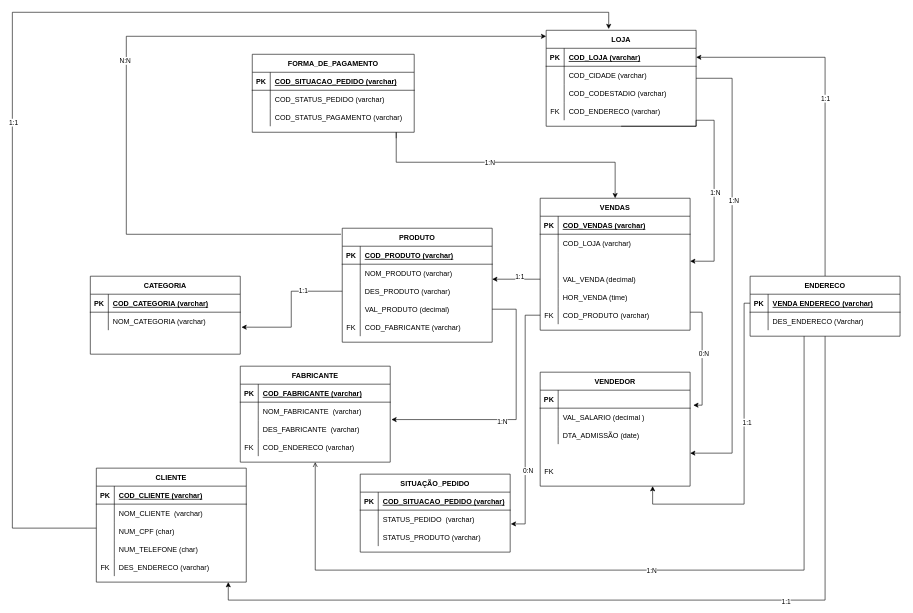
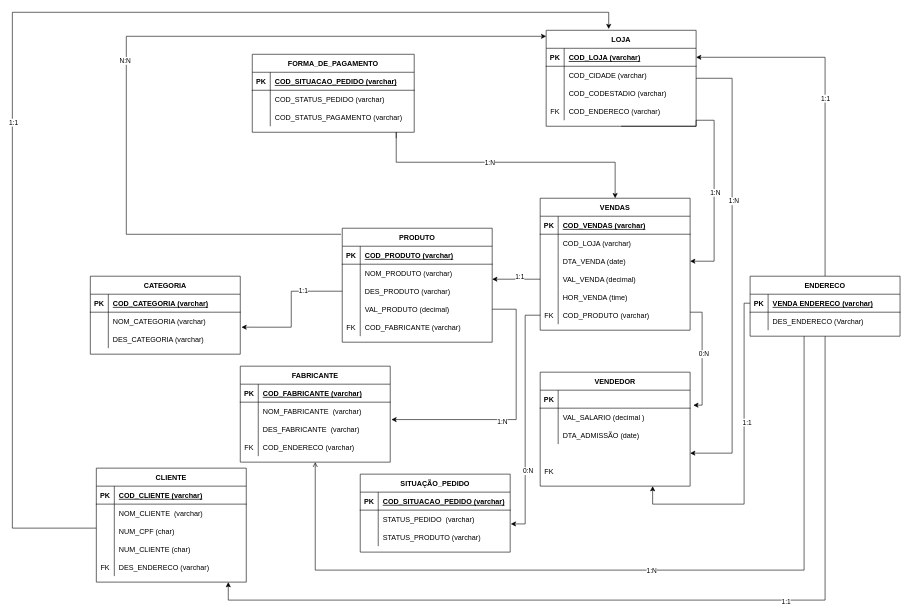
none -> (624, 261)
none -> (174, 339)
(156, 550) -> (154, 550)
